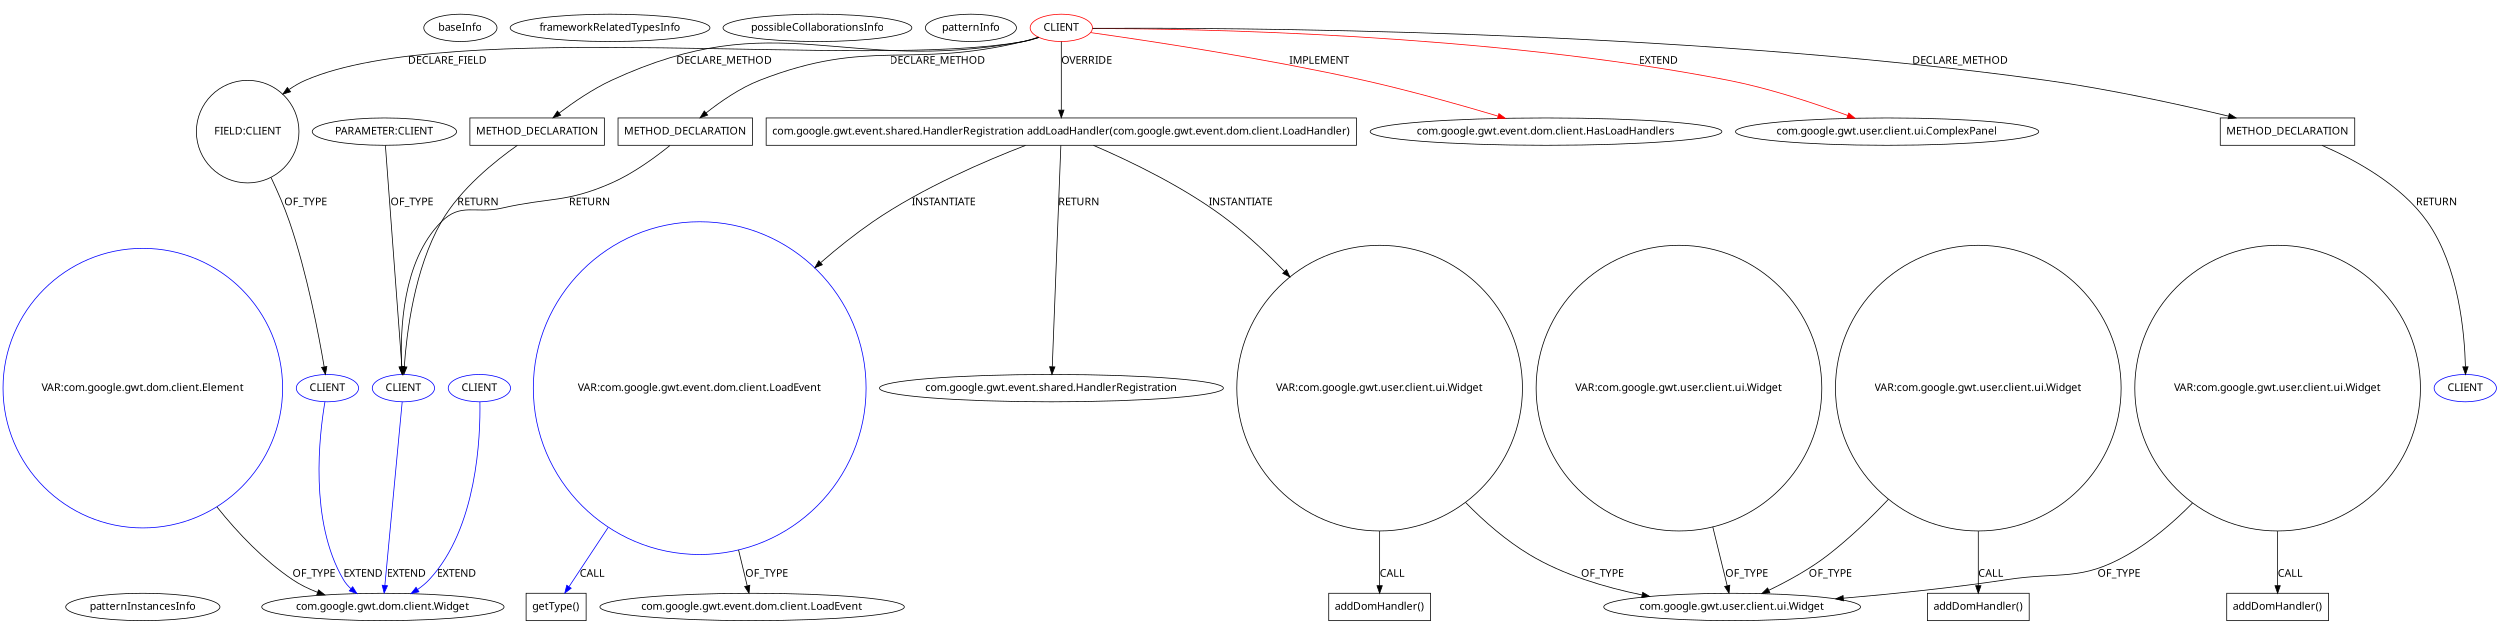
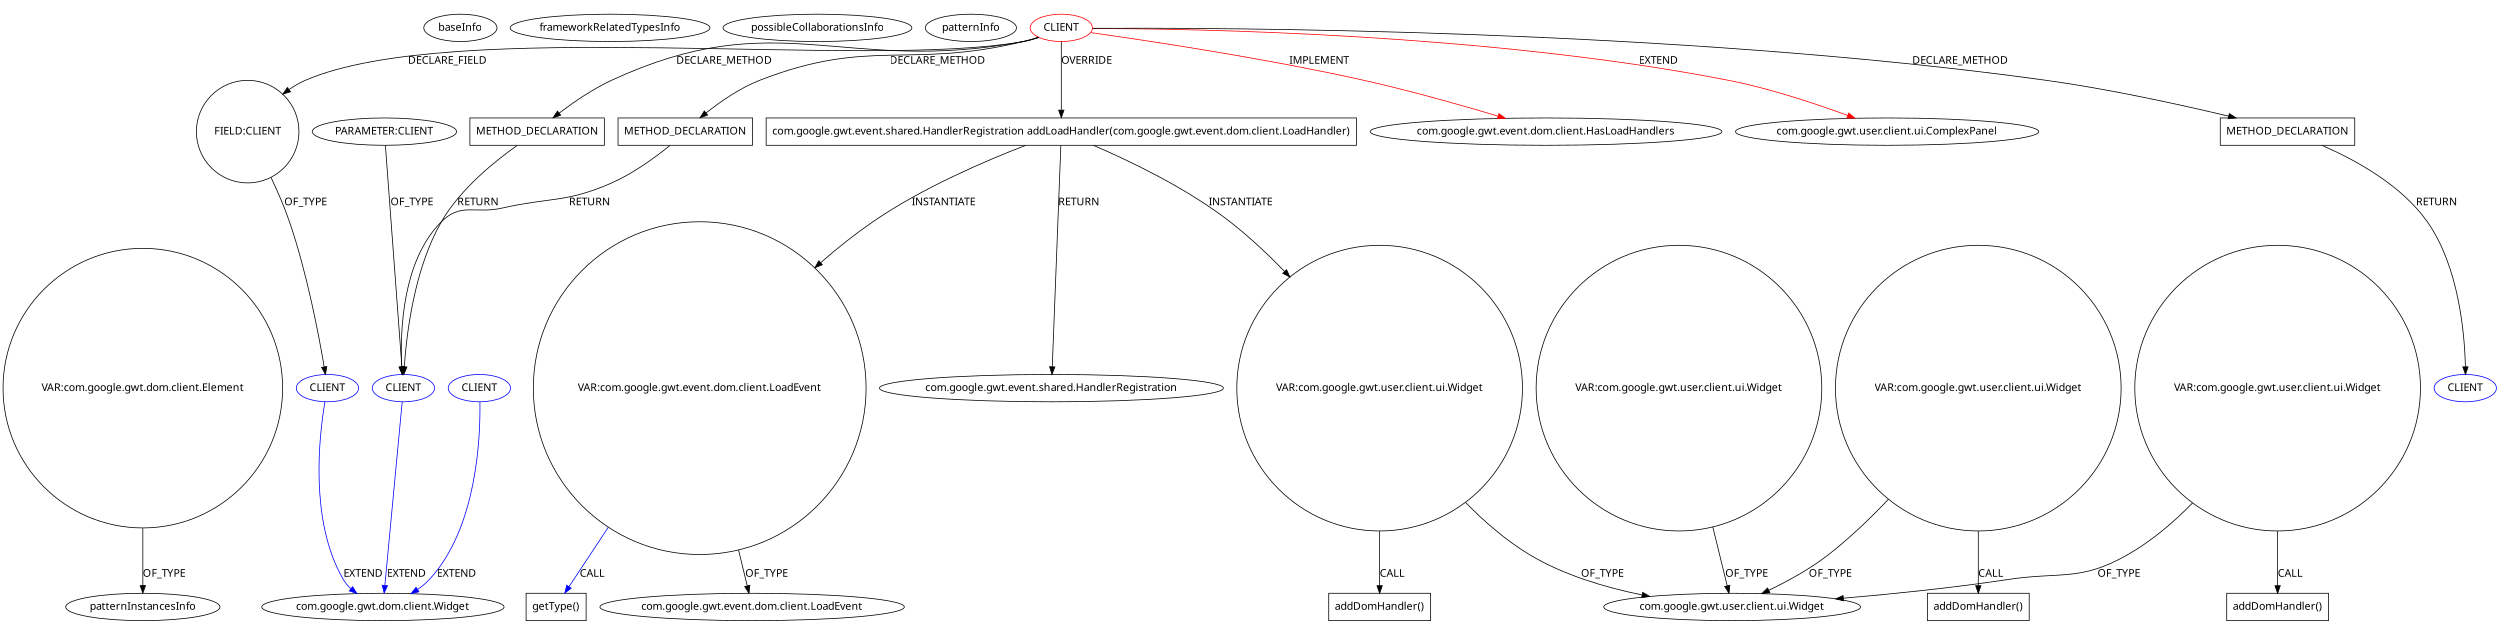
(143, 388) -> (143, 388)
(700, 388) -> (700, 388)
(262, 556) -> (143, 557)
